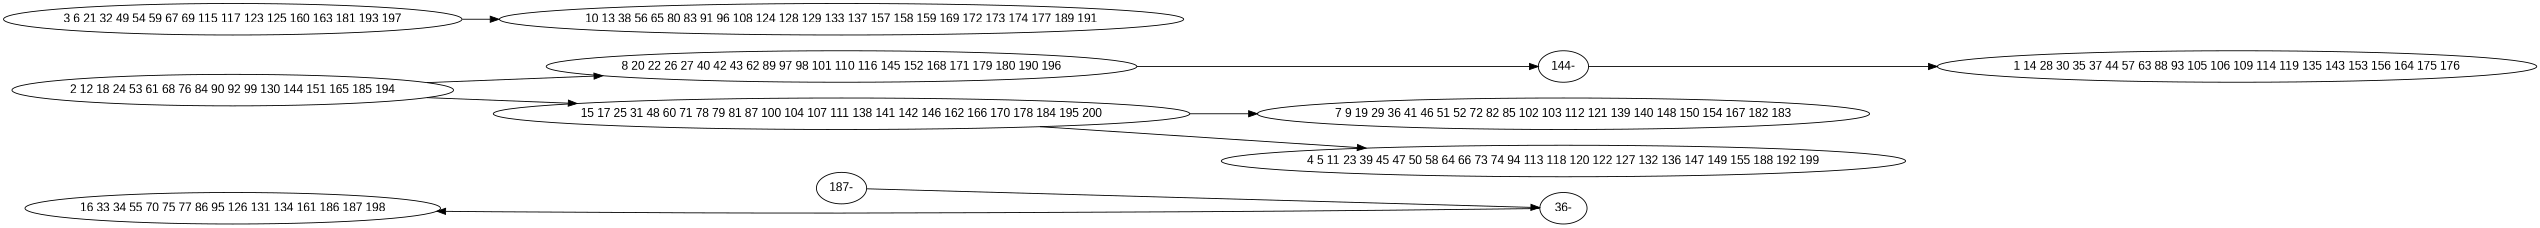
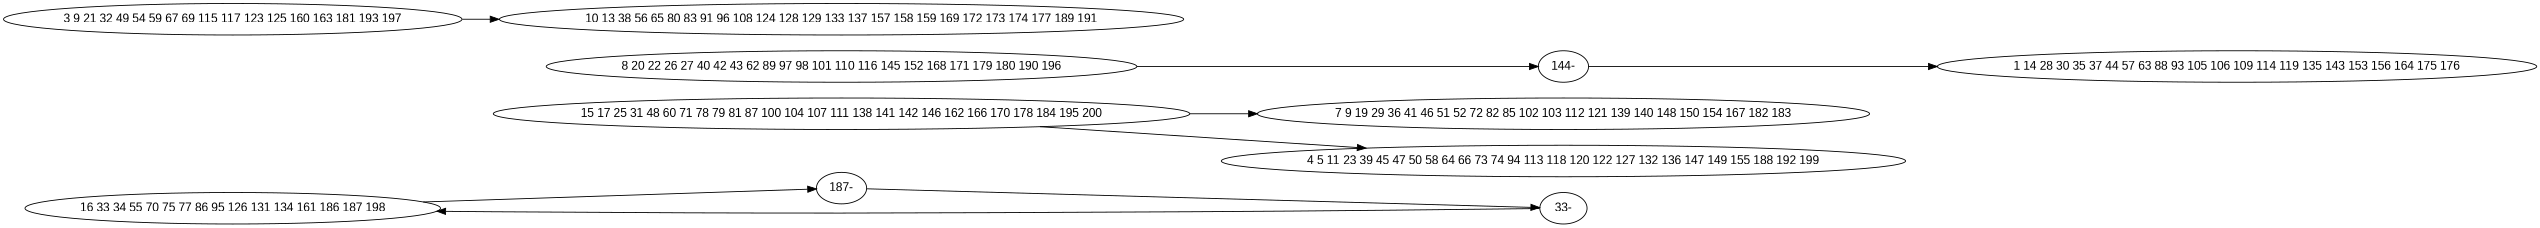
(233, 19) -> (233, 19)
(233, 90) -> none
none -> (615, 196)
(1563, 208) -> (1563, 208)
